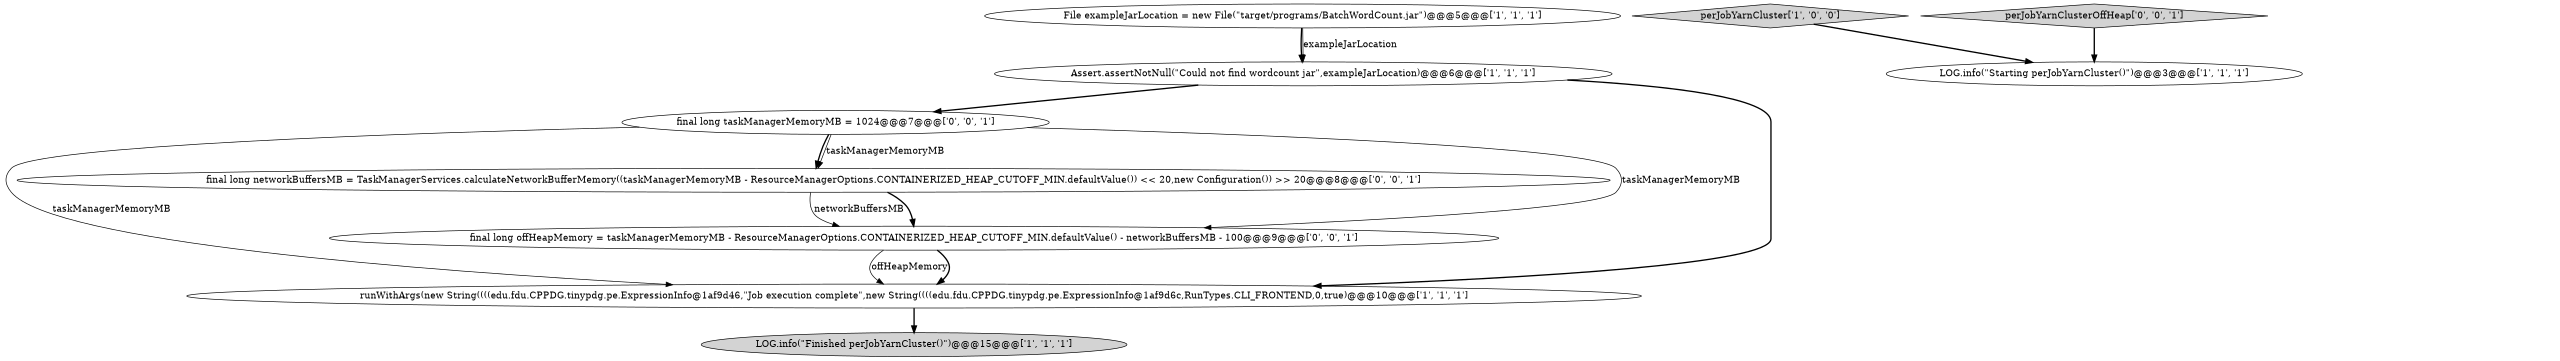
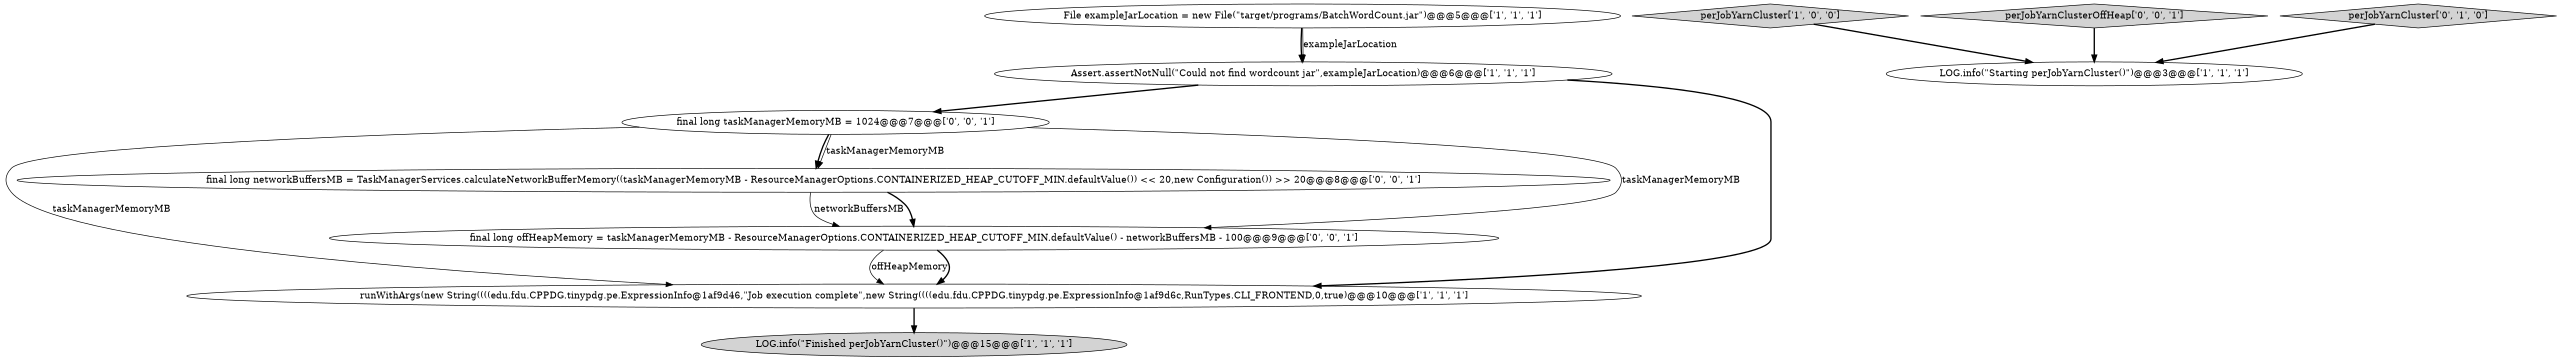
none -> (2418, 16)
